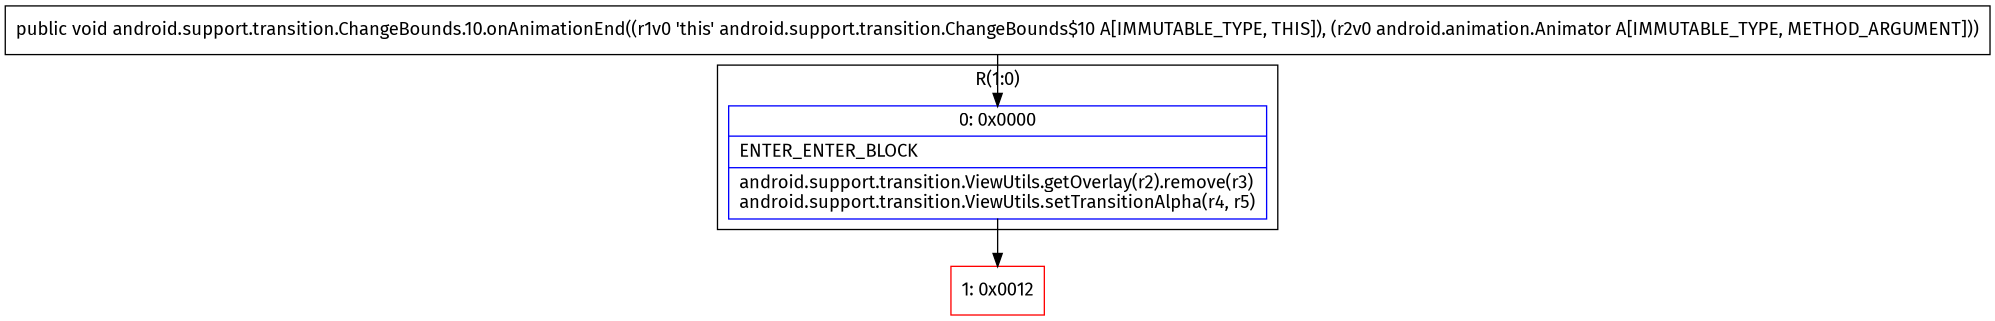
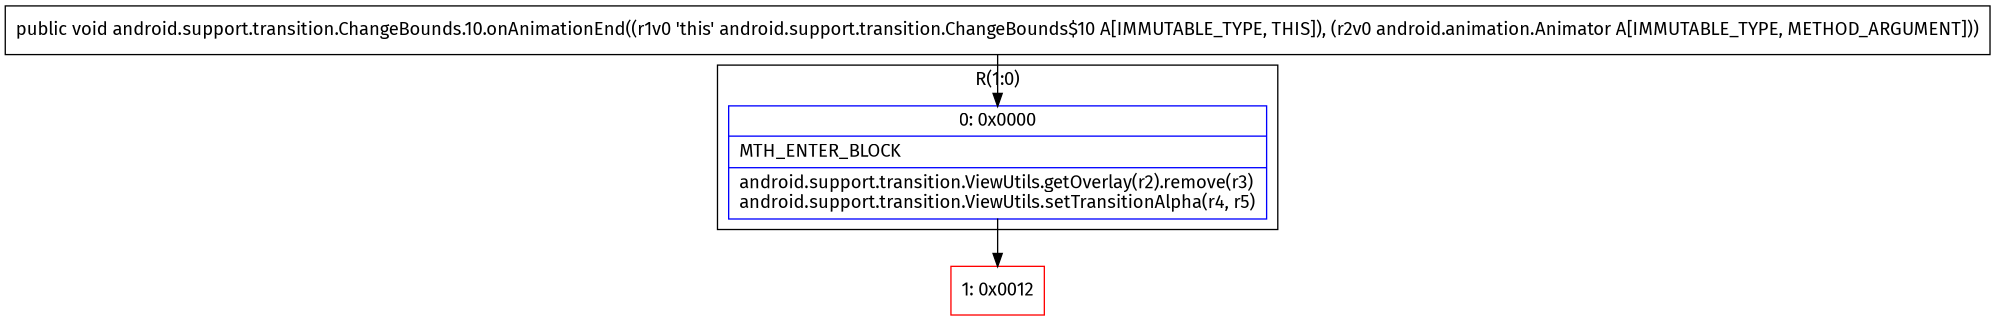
(829, 151) -> (821, 151)
